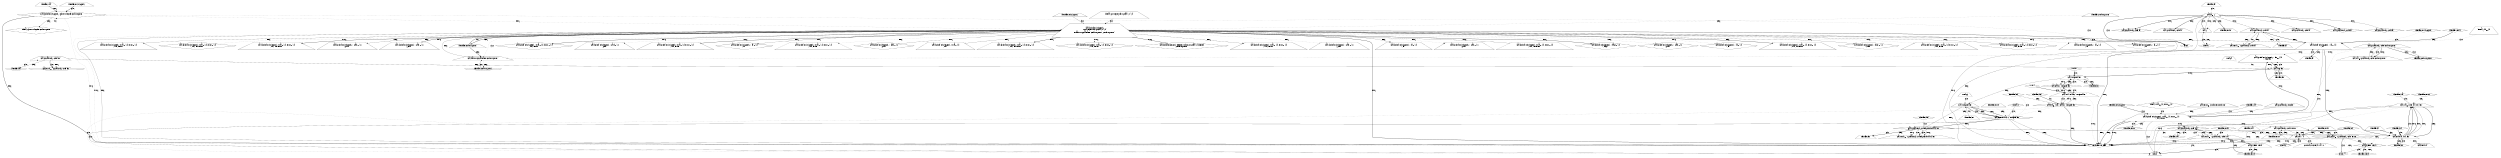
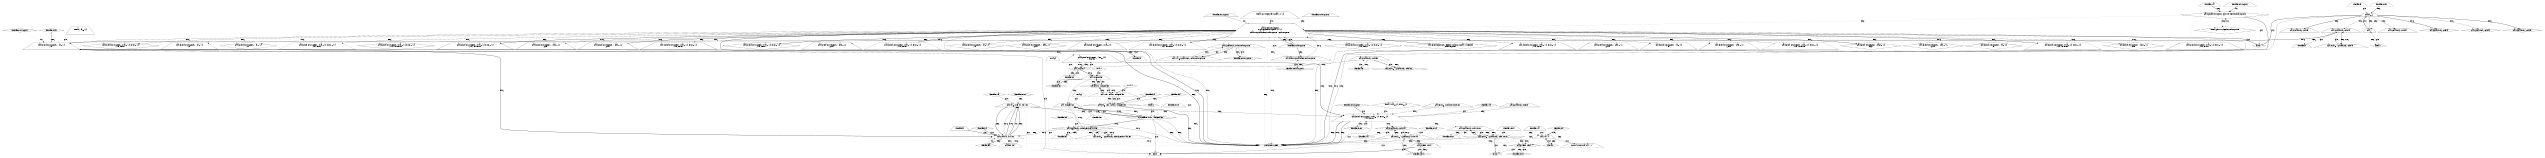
(2219, 22) -> (2376, 9)
(2189, 141) -> none
